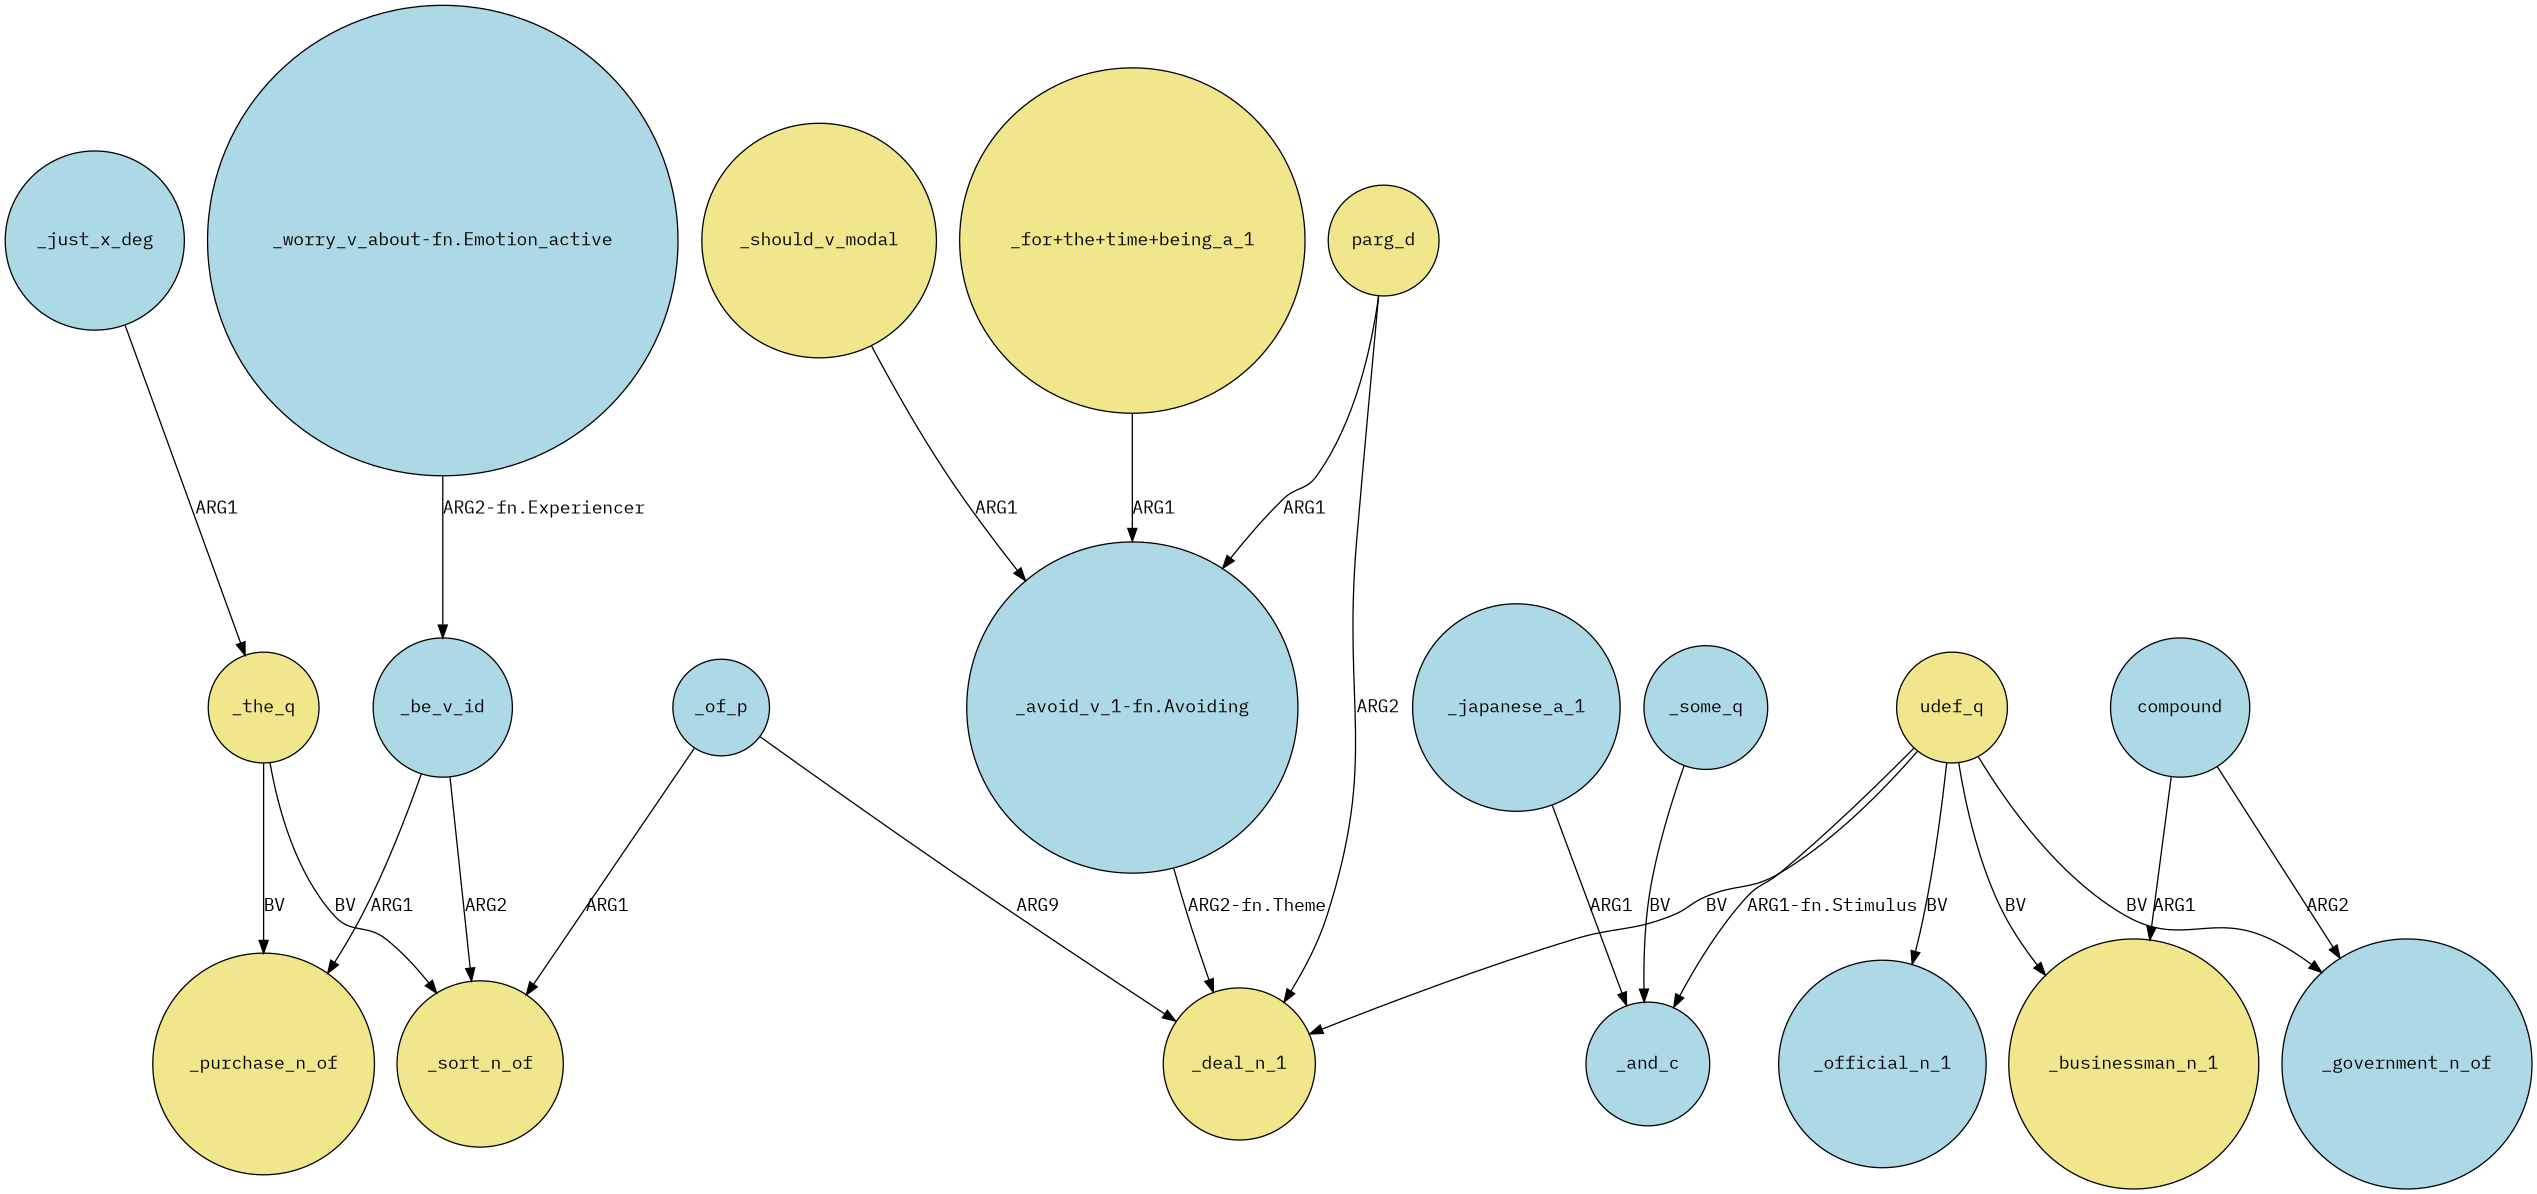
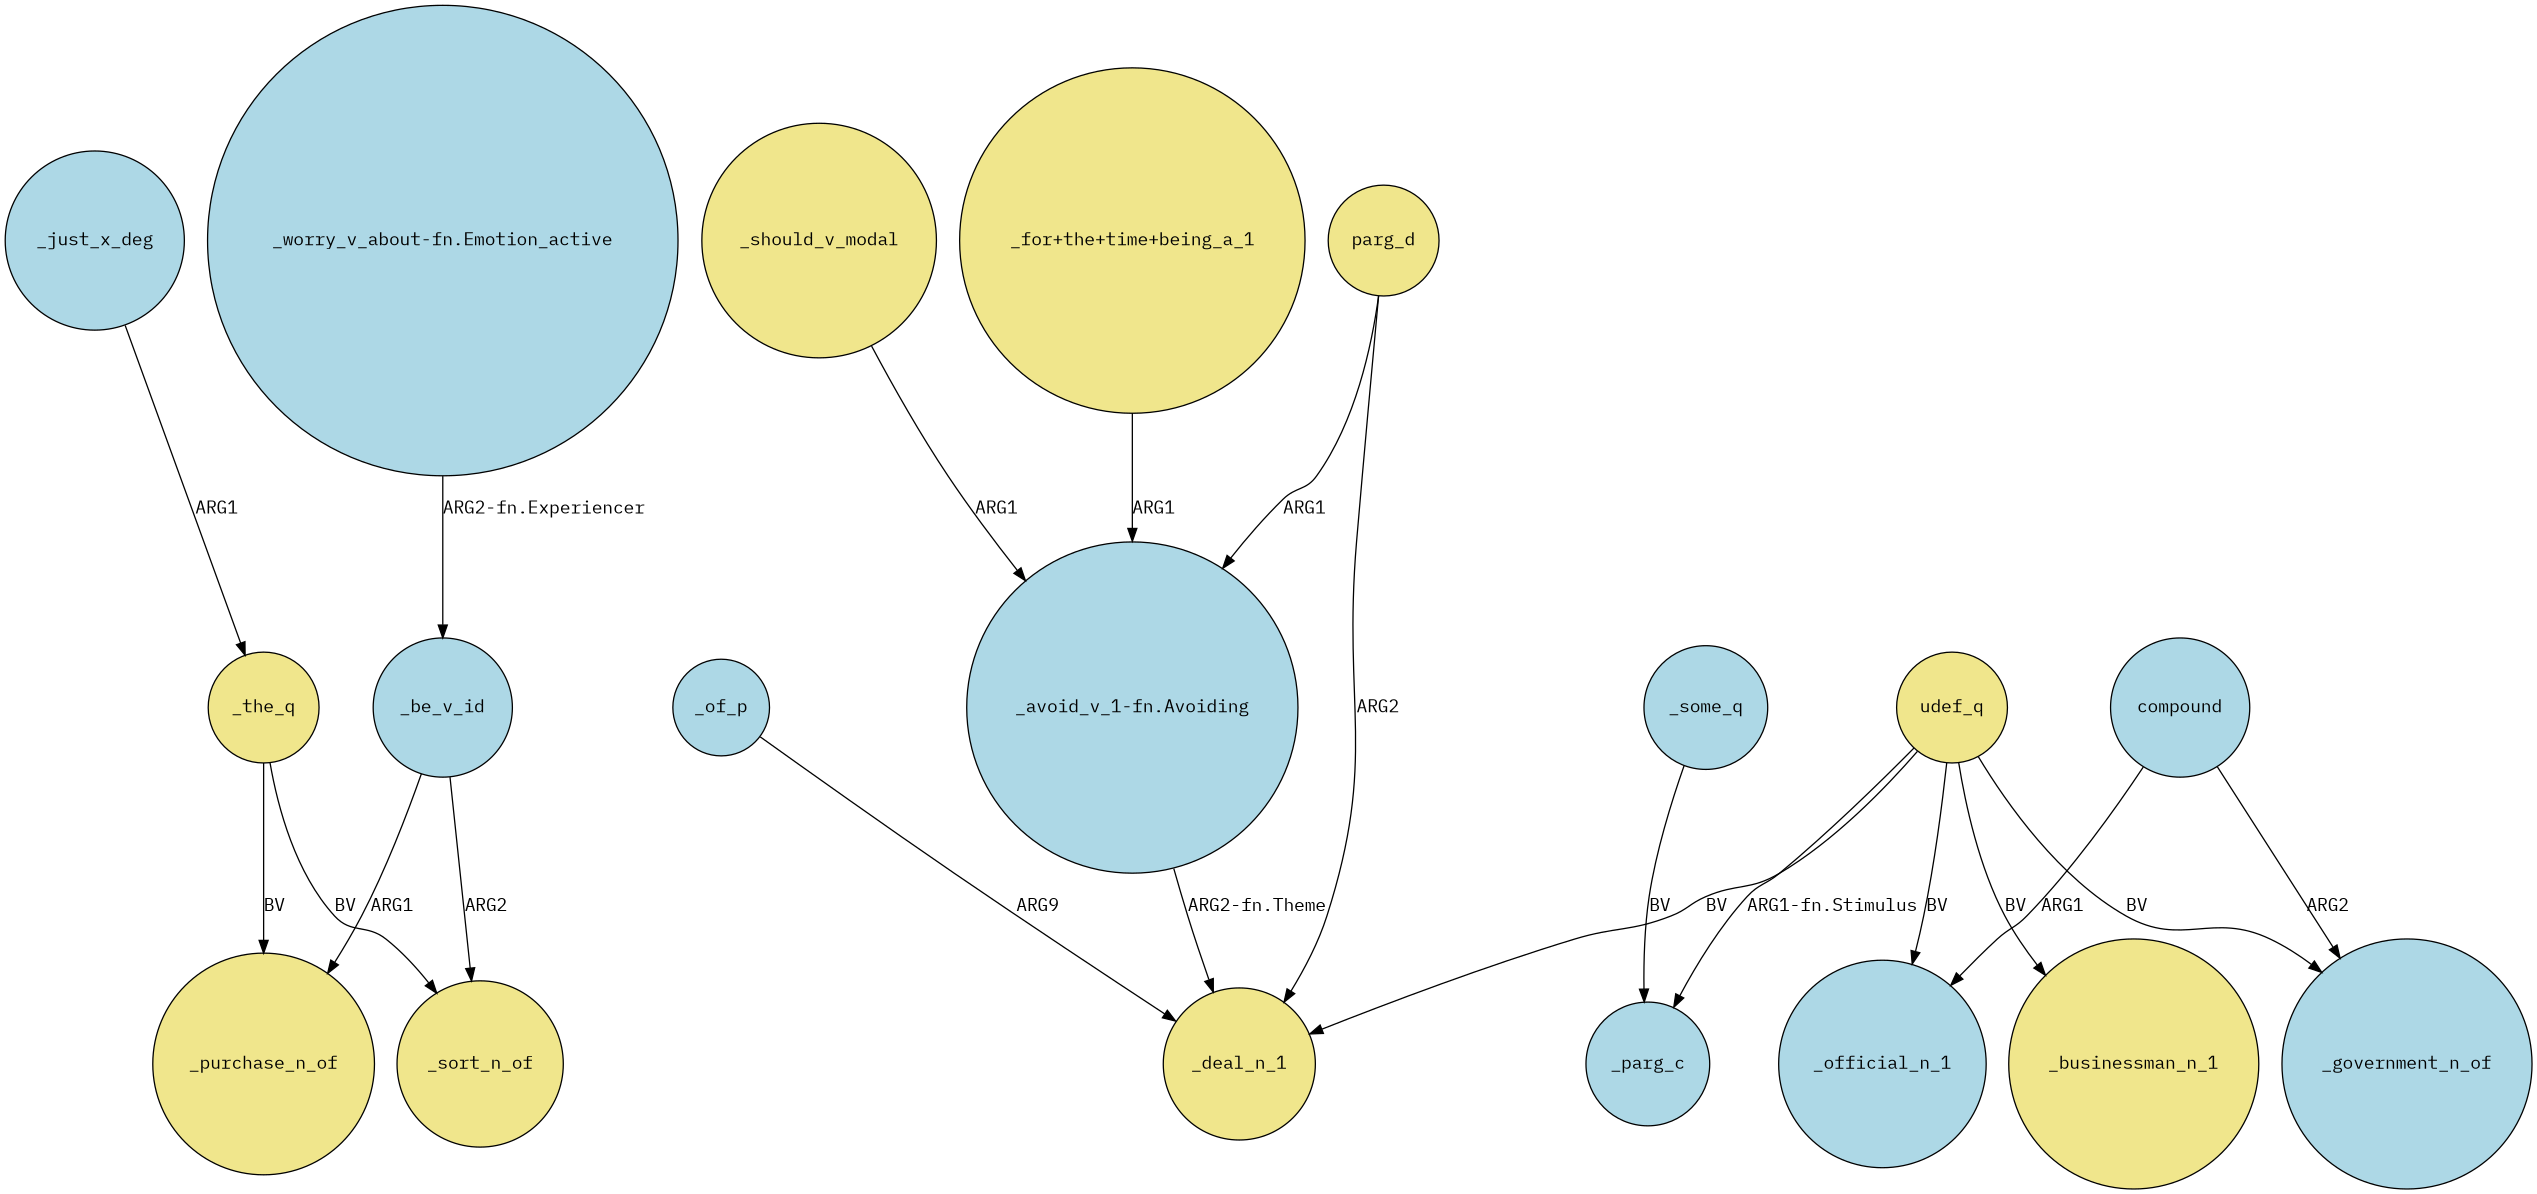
(1516, 708) -> none
(2161, 852) -> (2060, 879)
(614, 866) -> none
(1648, 1064) -> (1648, 1064)
